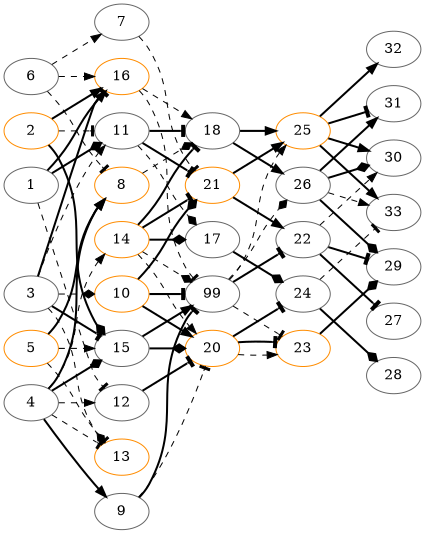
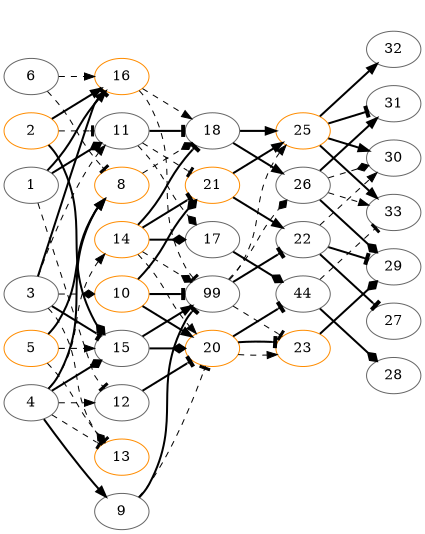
(122, 22) -> none
(158, 153) -> (158, 153)
(341, 174) -> (341, 174)
(303, 294) -> (303, 294)
